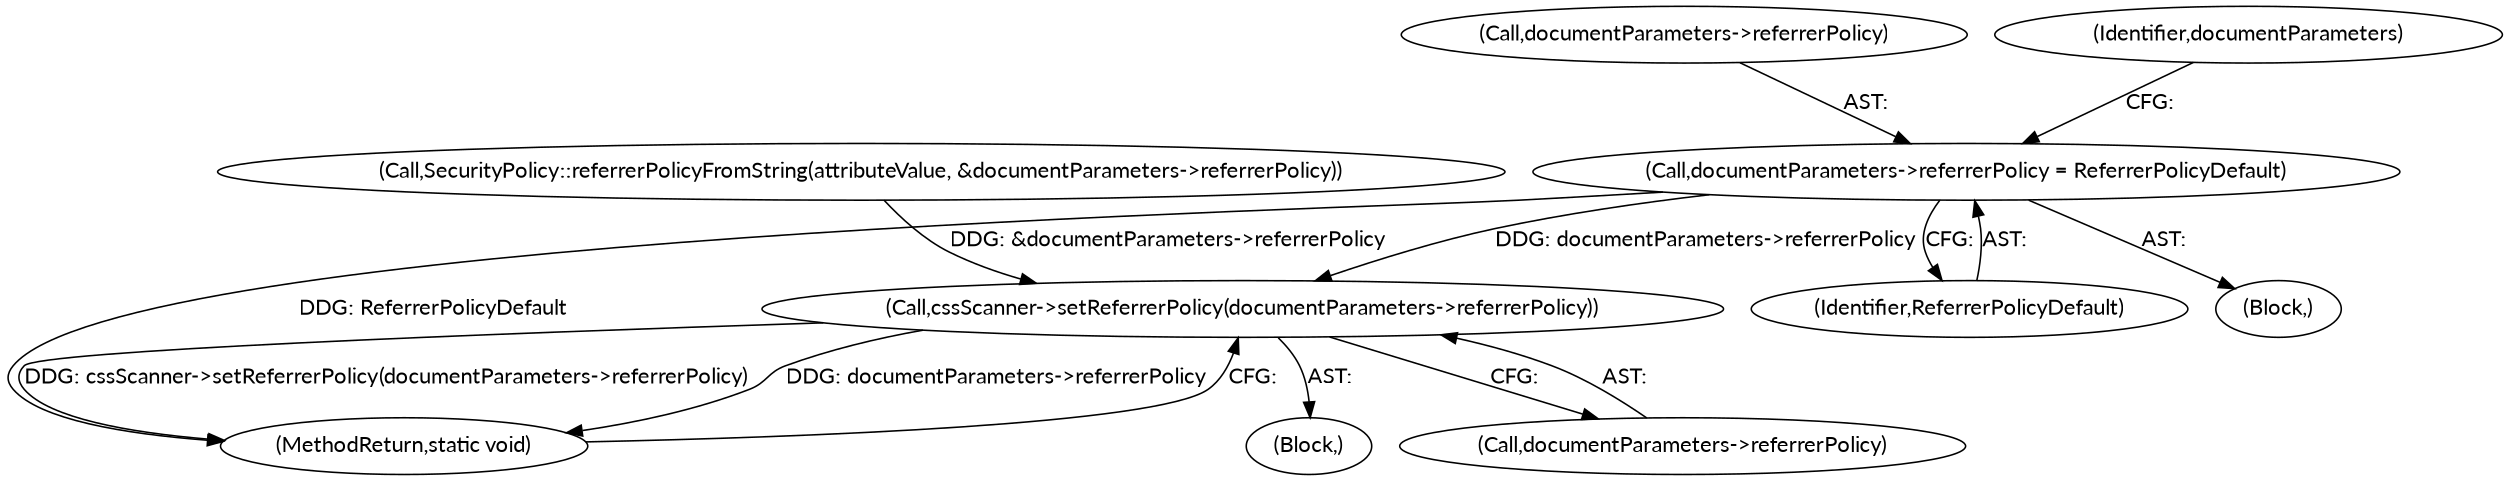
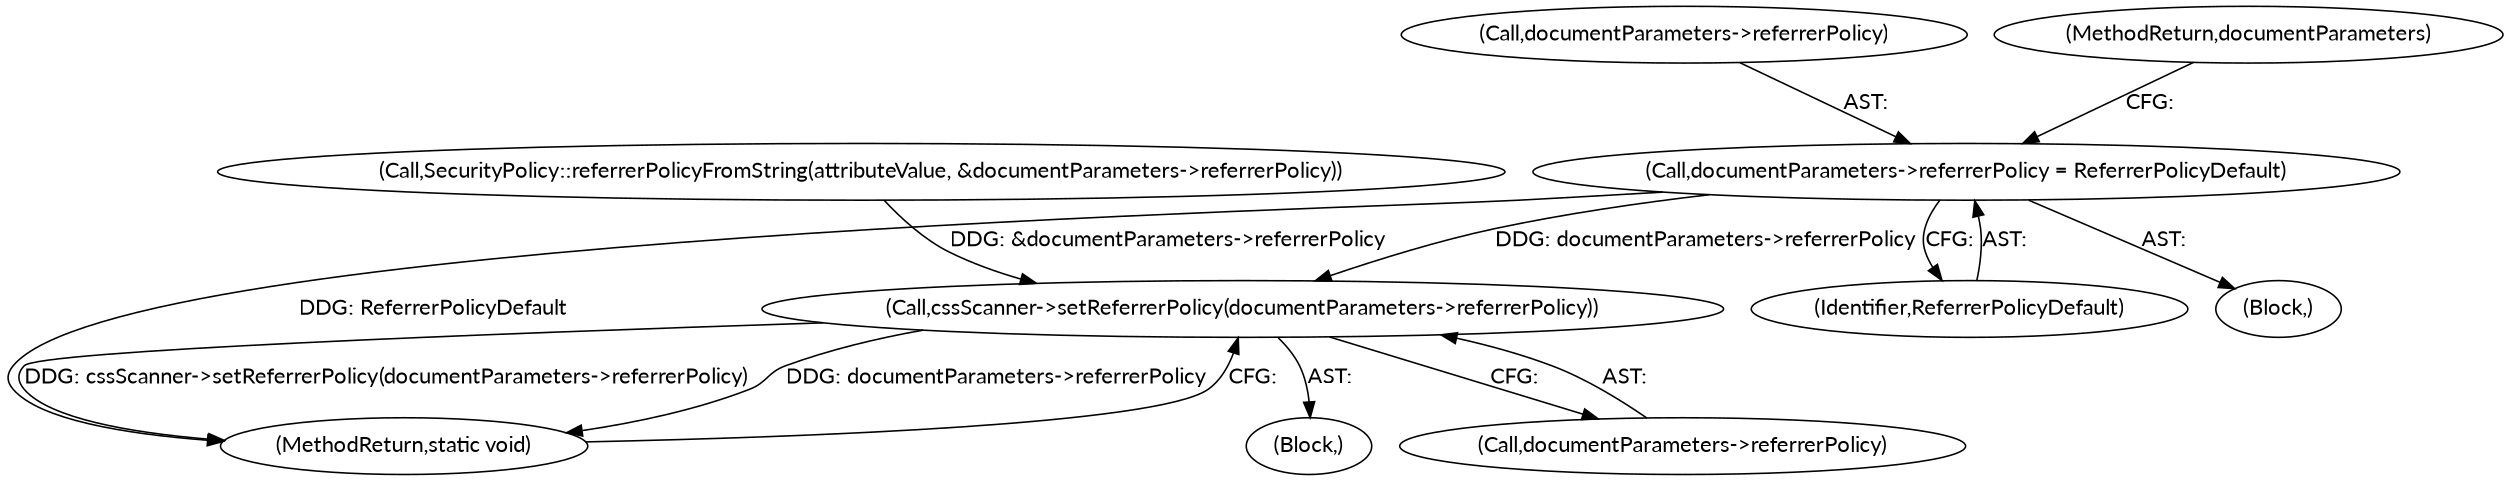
(2249, 35) -> (2249, 35)
